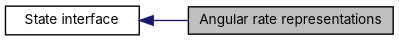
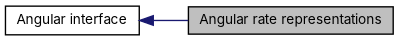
(72, 20) -> (72, 20)
